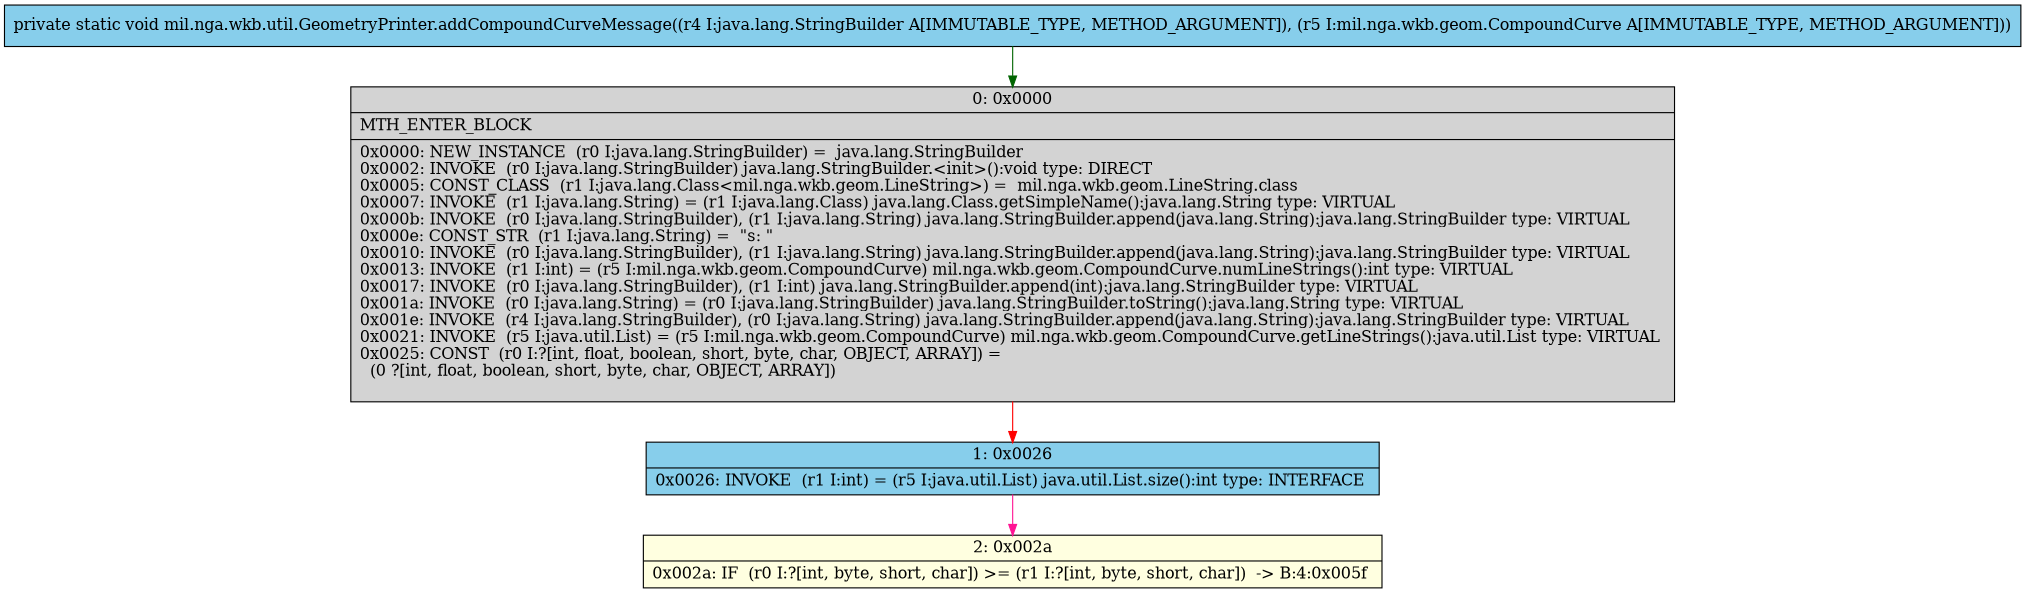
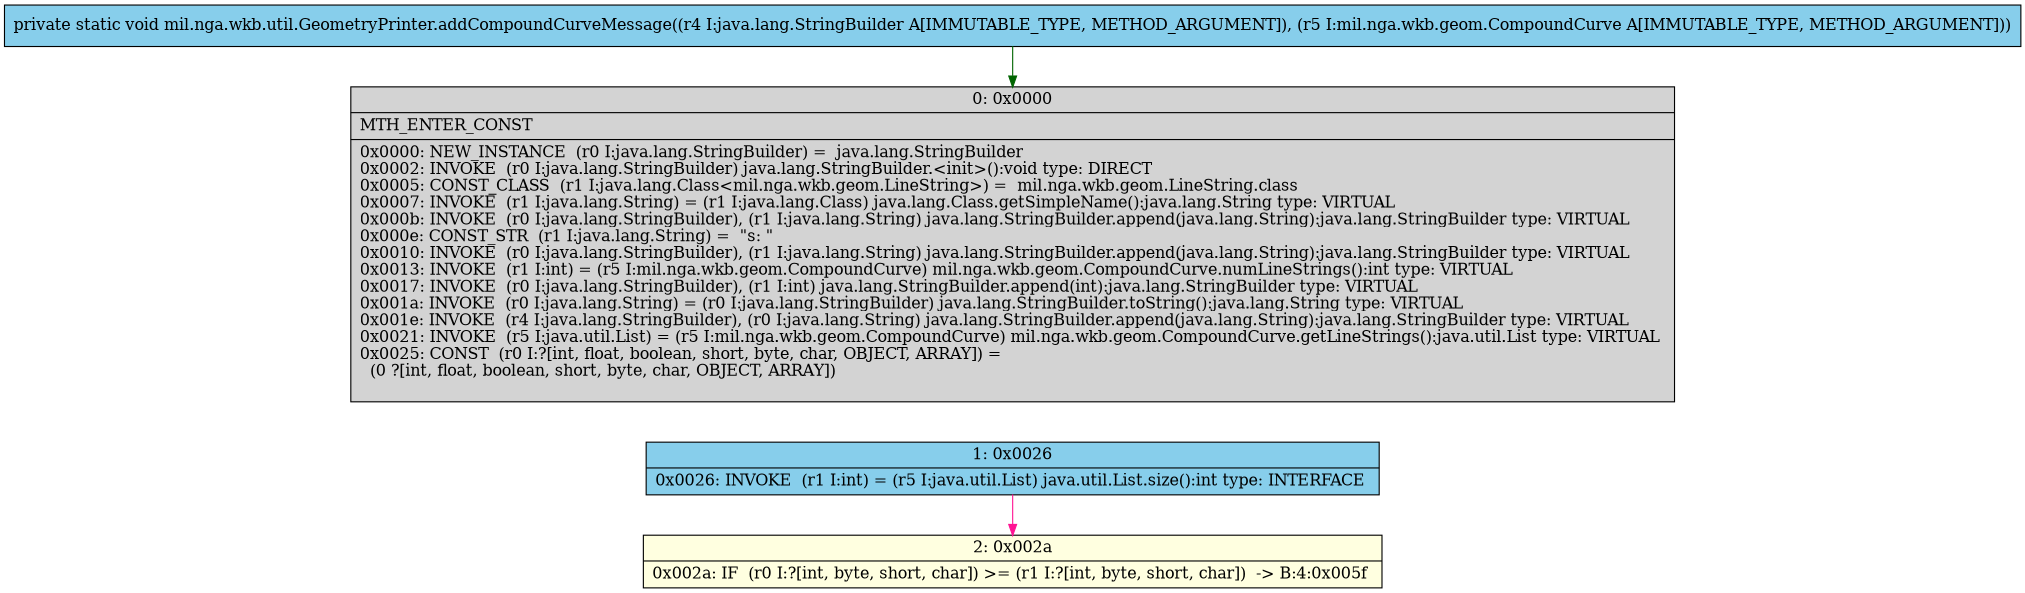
(446, 126) -> (446, 126)
(1013, 416) -> none
